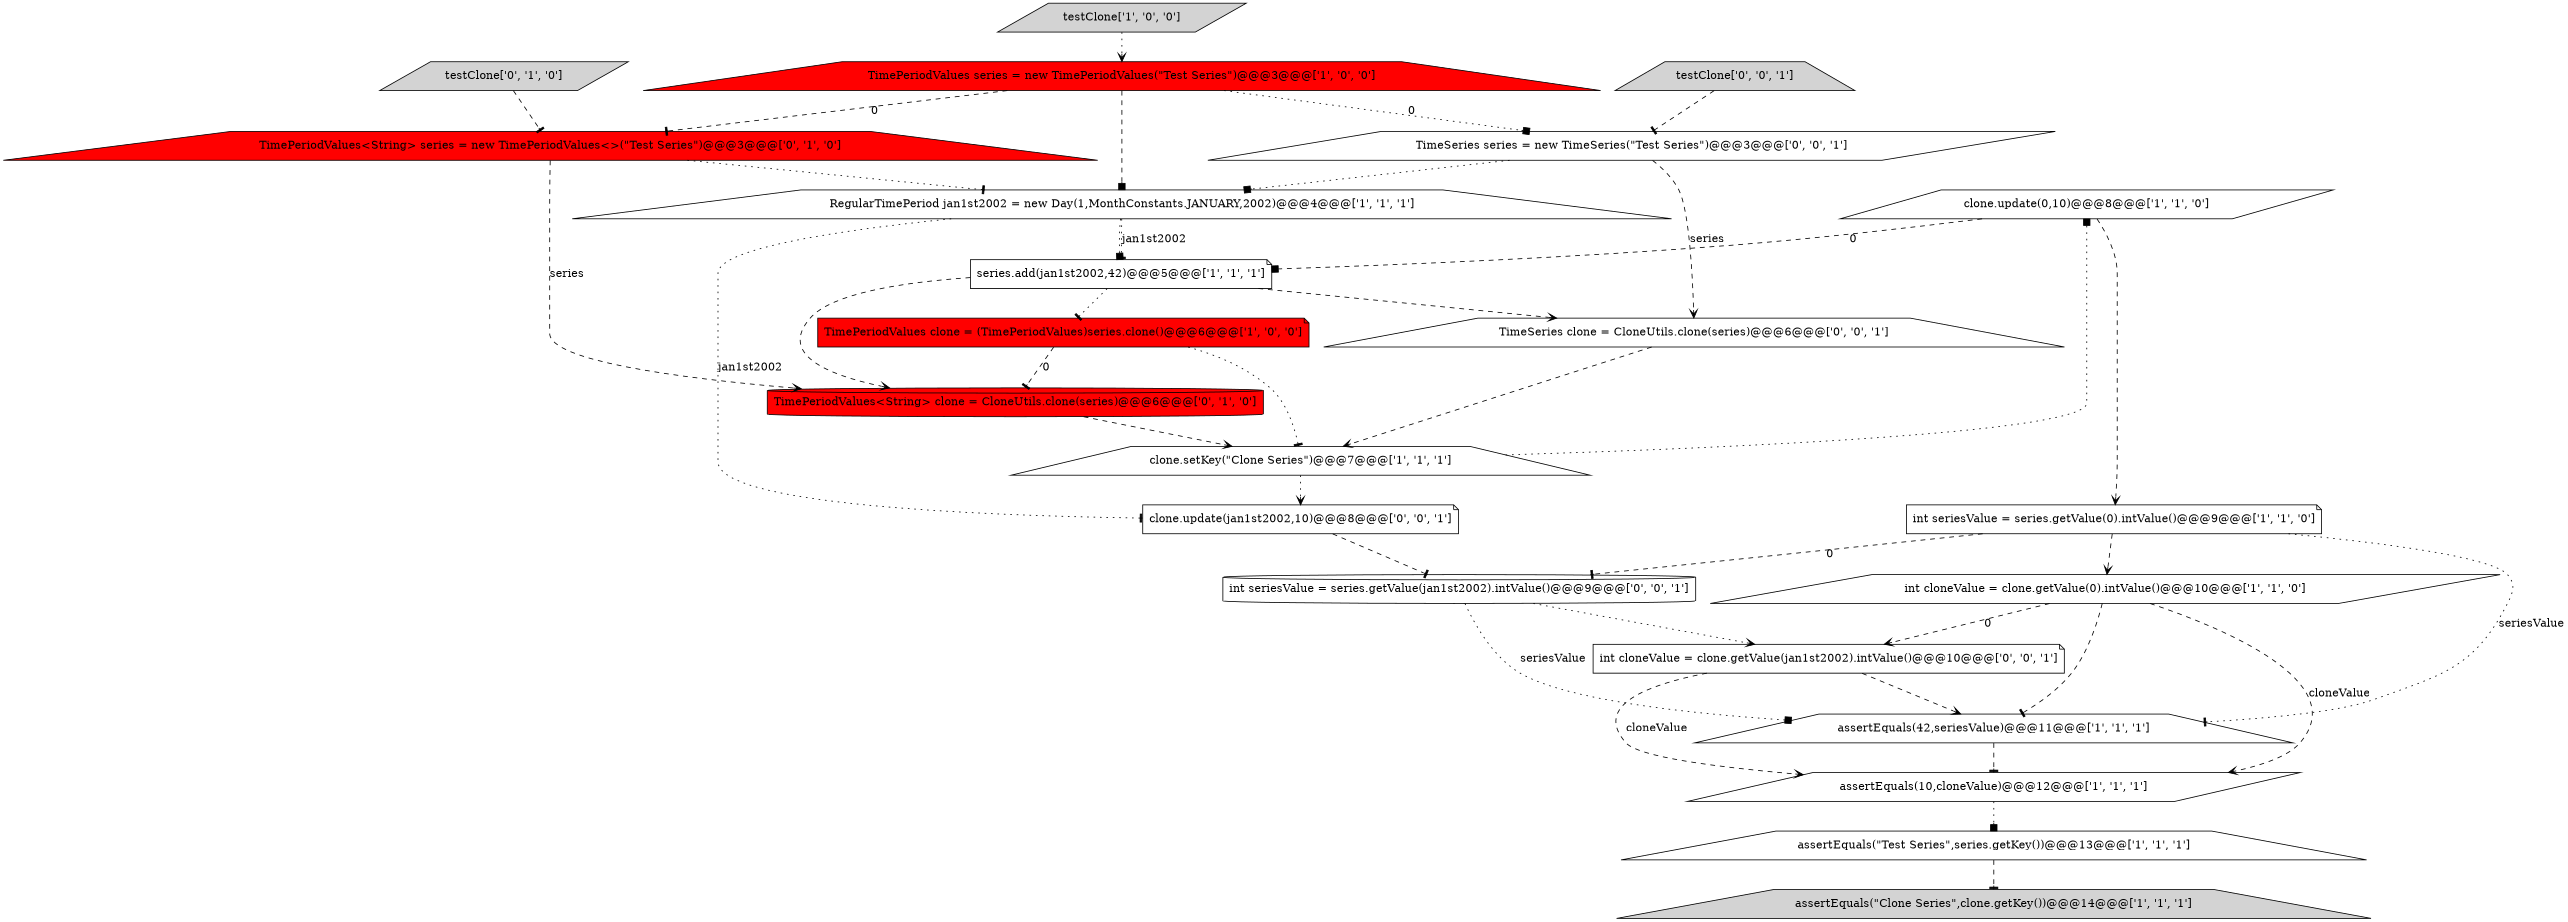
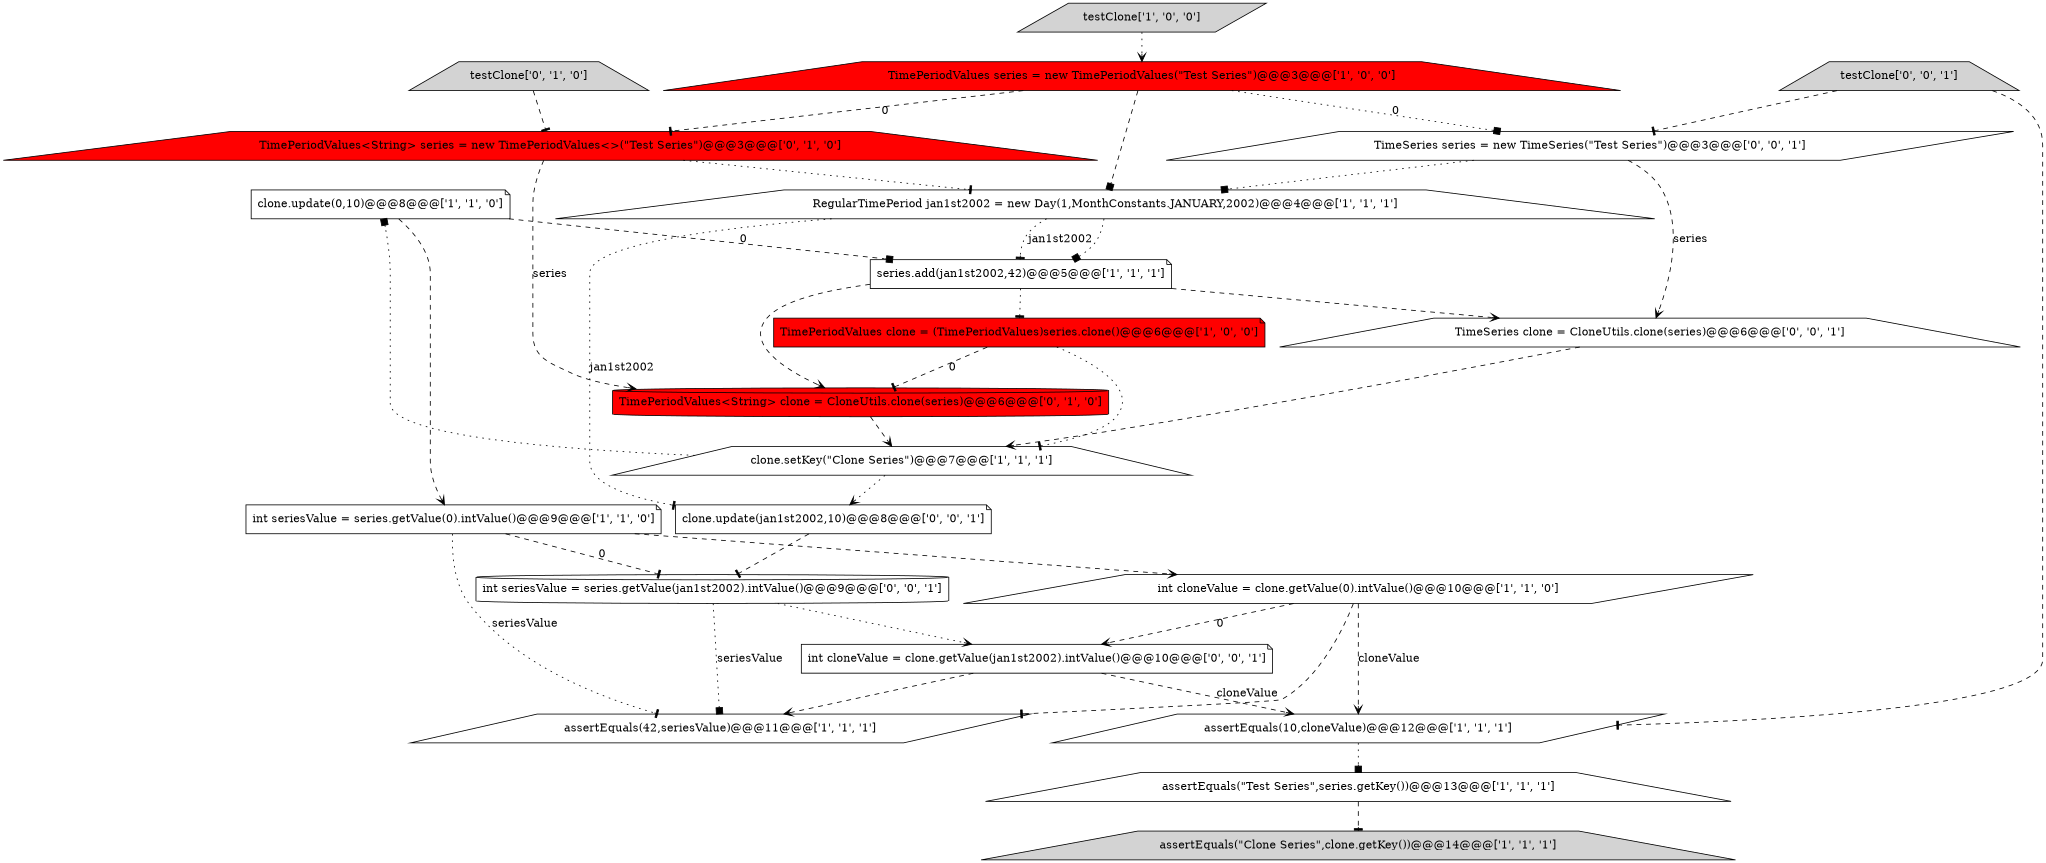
(504, 76) -> (529, 76)
(2087, 204) -> (381, 204)
(1994, 728) -> (720, 728)
(1994, 756) -> (2043, 581)
